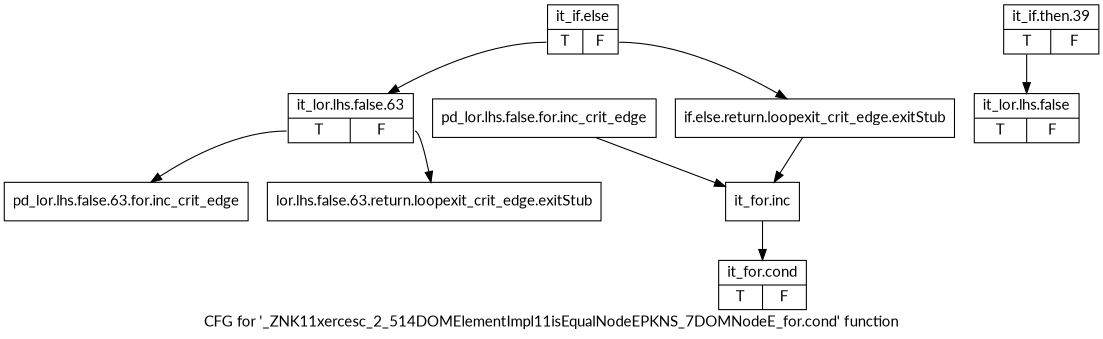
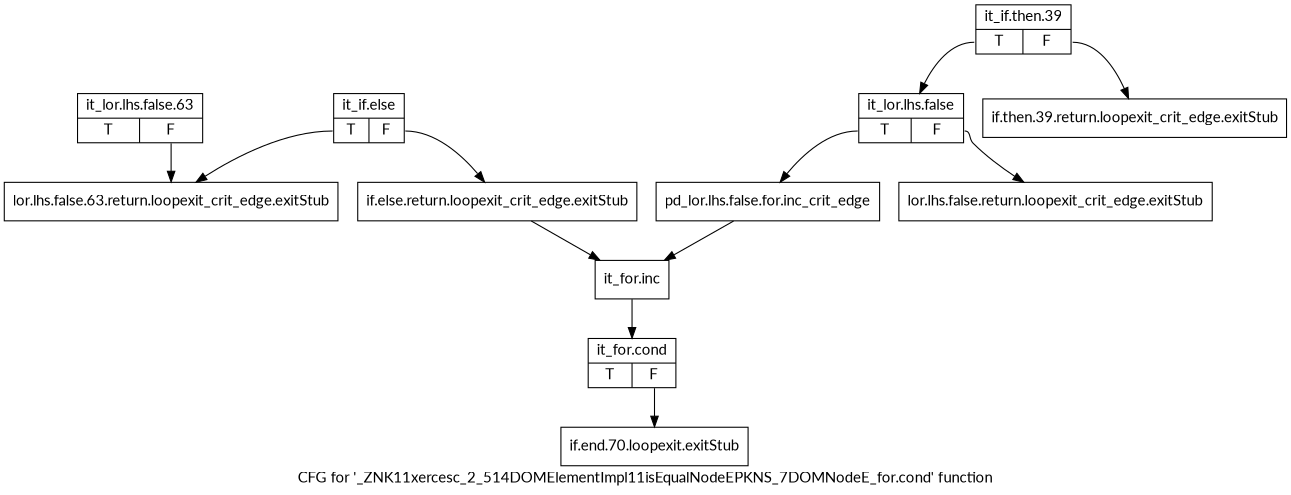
(469, 56) -> (266, 145)
none -> (1135, 118)
none -> (818, 145)
(126, 202) -> none
none -> (1056, 202)
none -> (654, 446)
